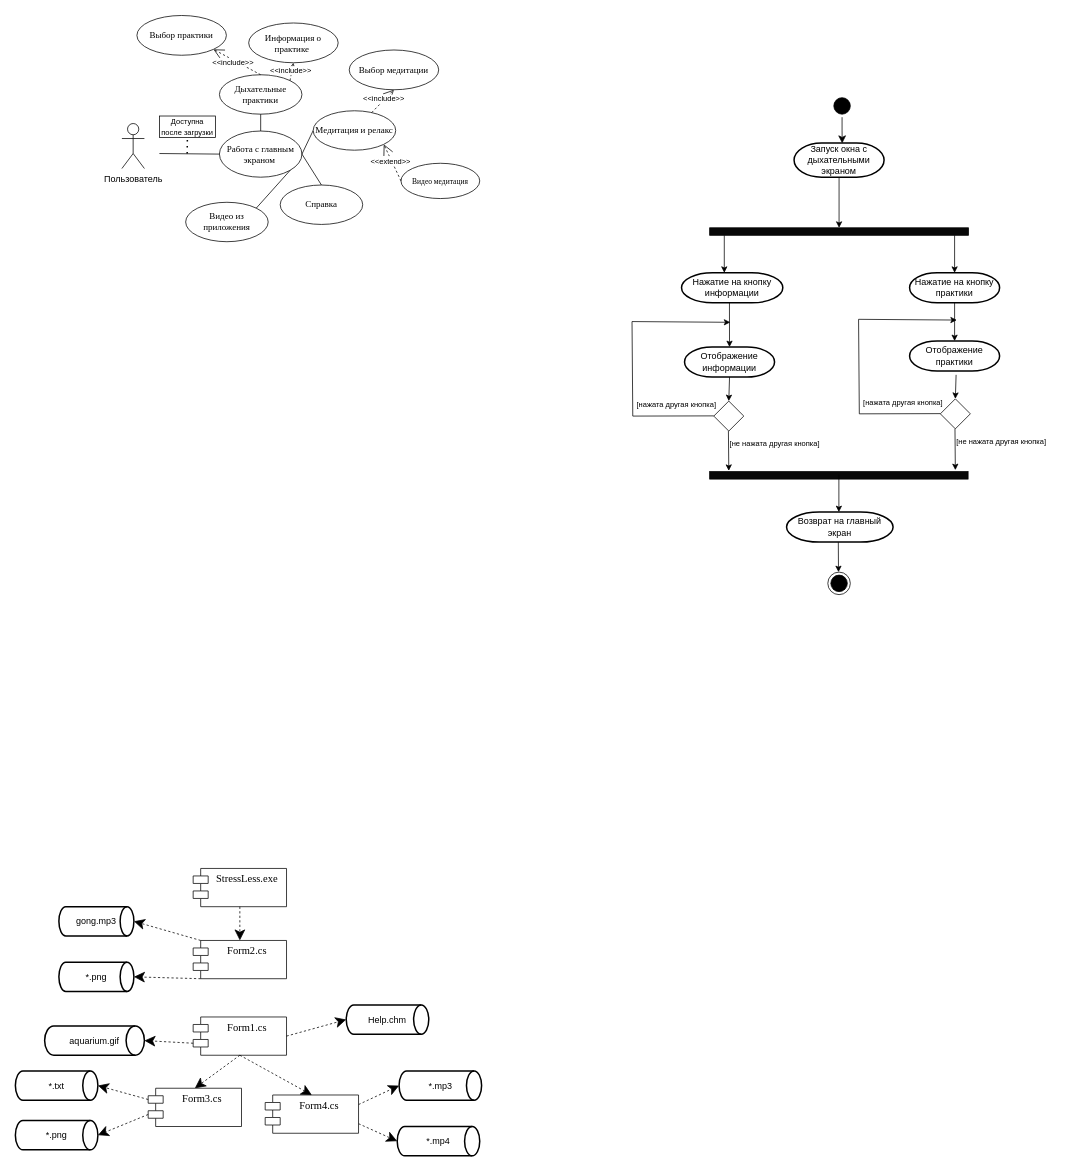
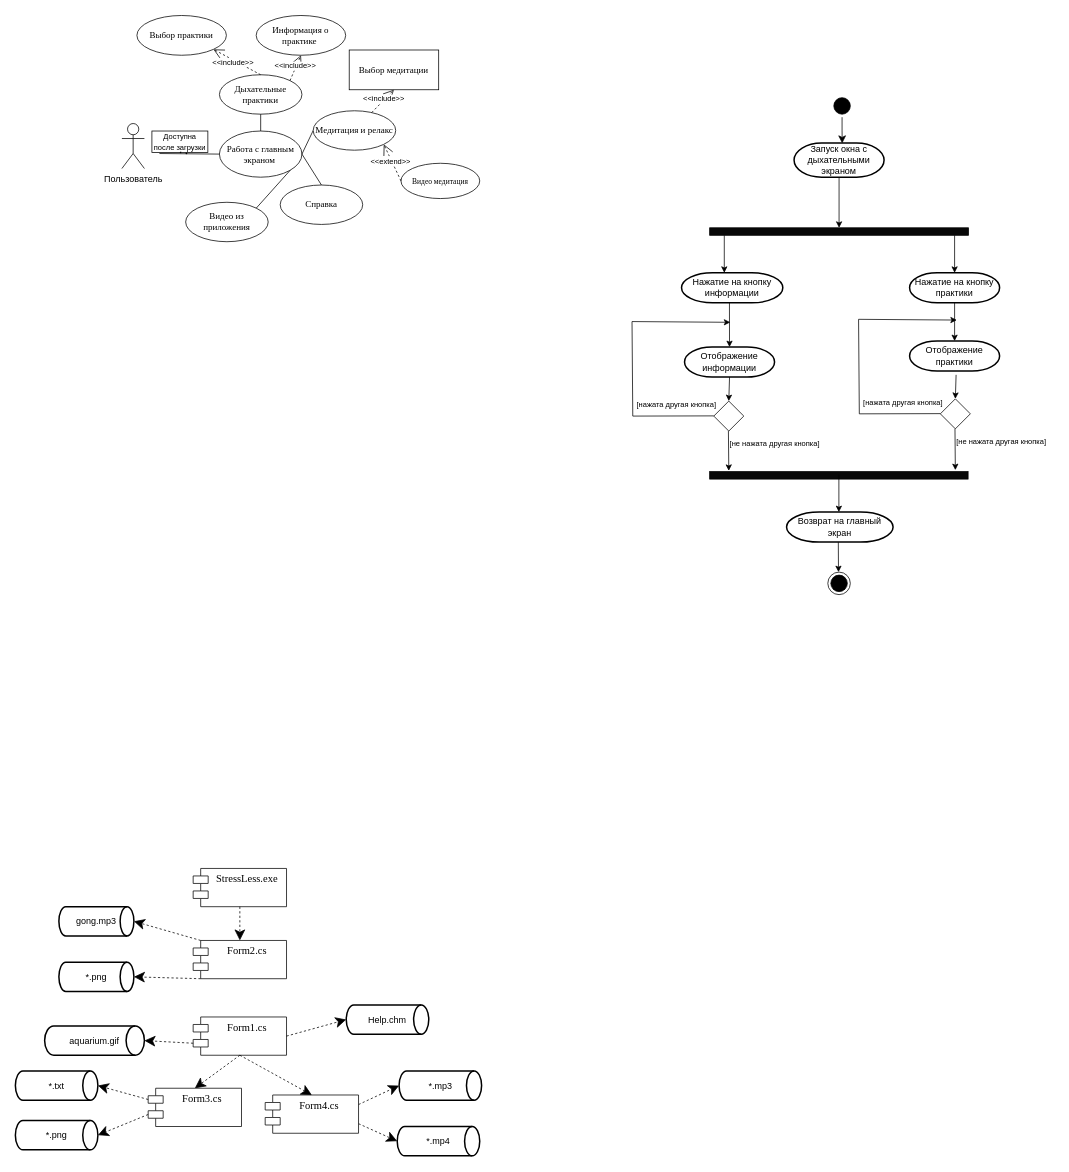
(293, 43) -> (301, 35)
(394, 70) -> (394, 70)
(187, 127) -> (180, 142)
